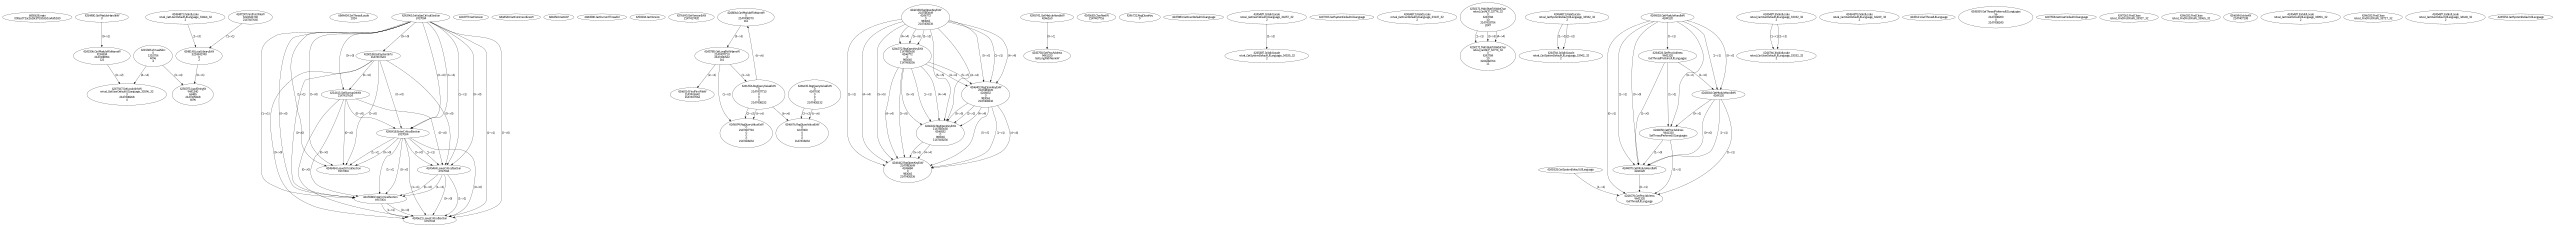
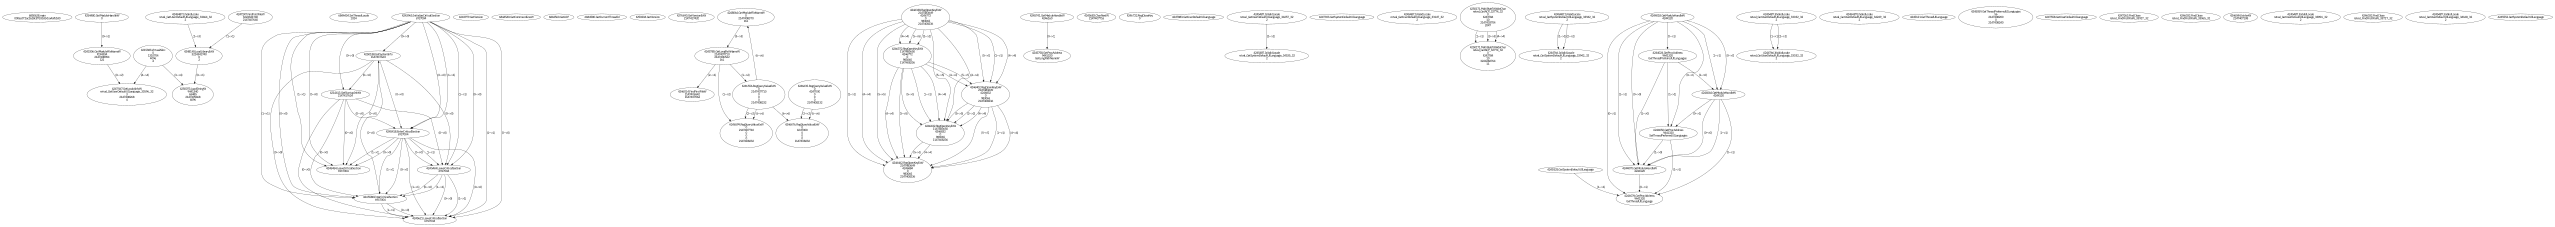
(295, 126) -> (363, 125)
